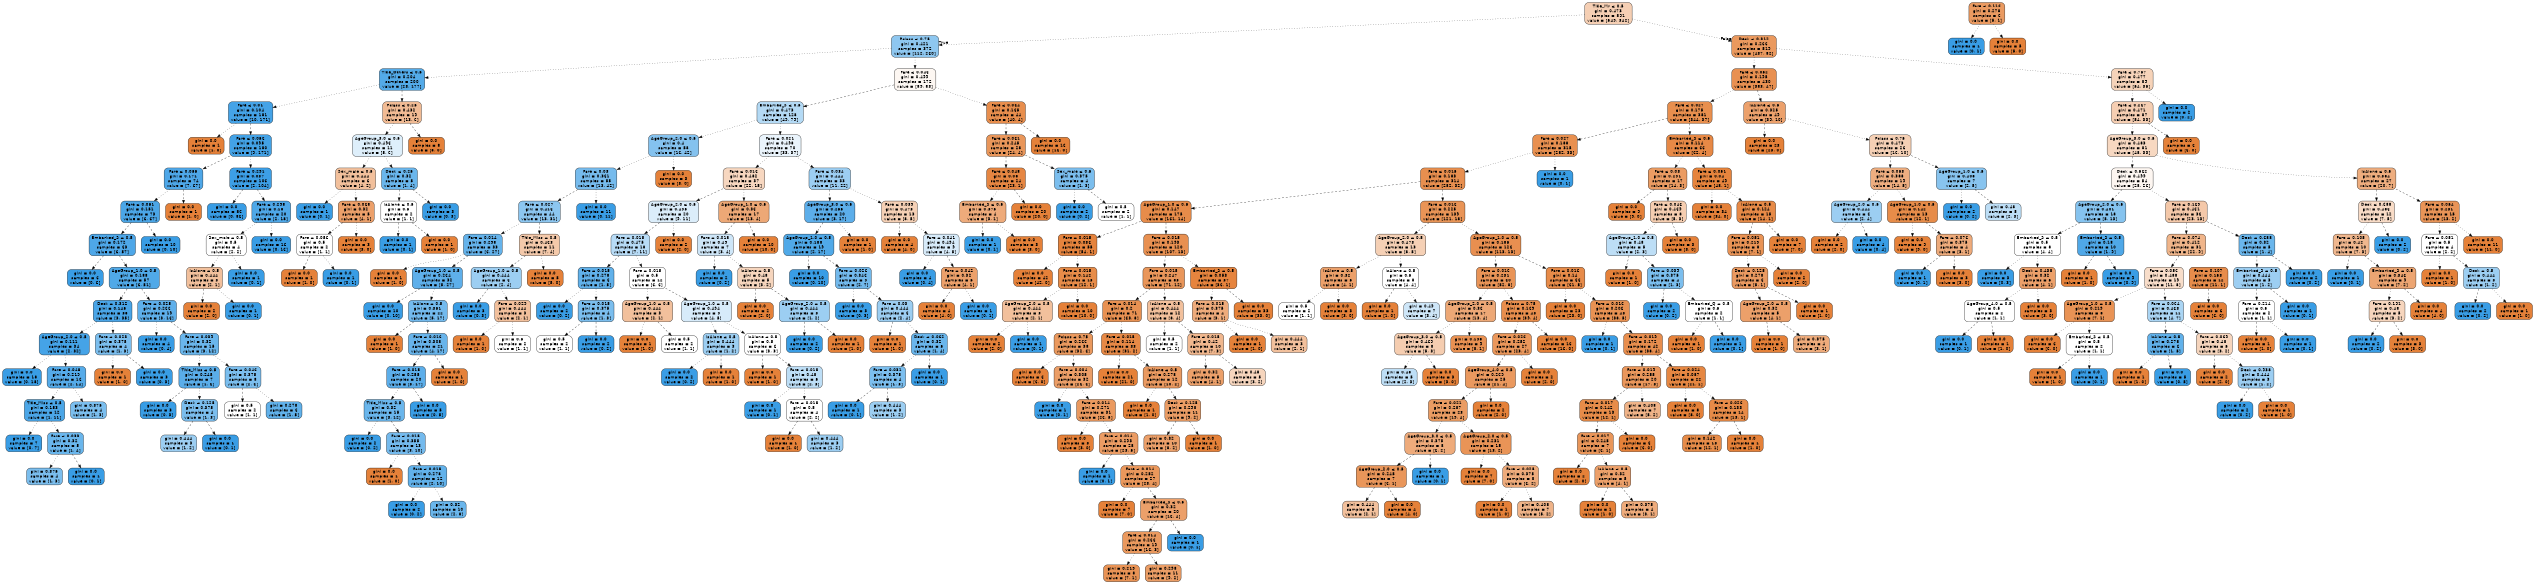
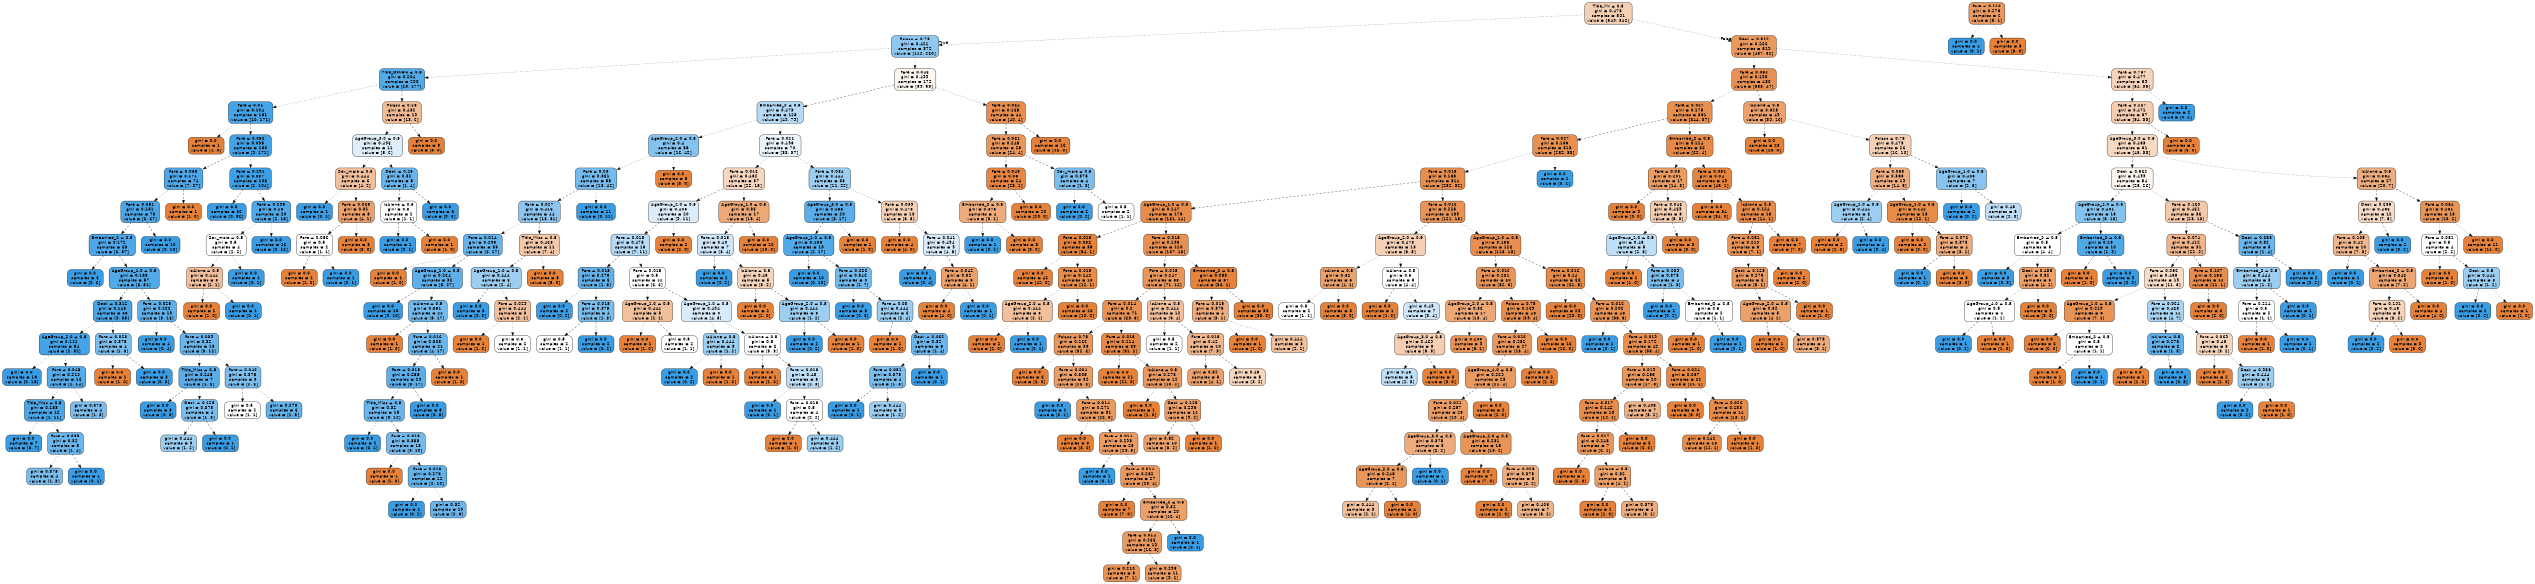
none -> (2196, 260)
